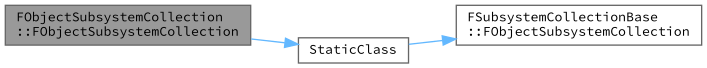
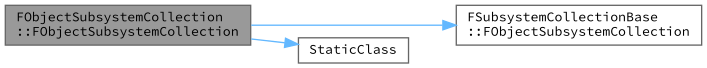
(426, 42) -> (347, 25)
